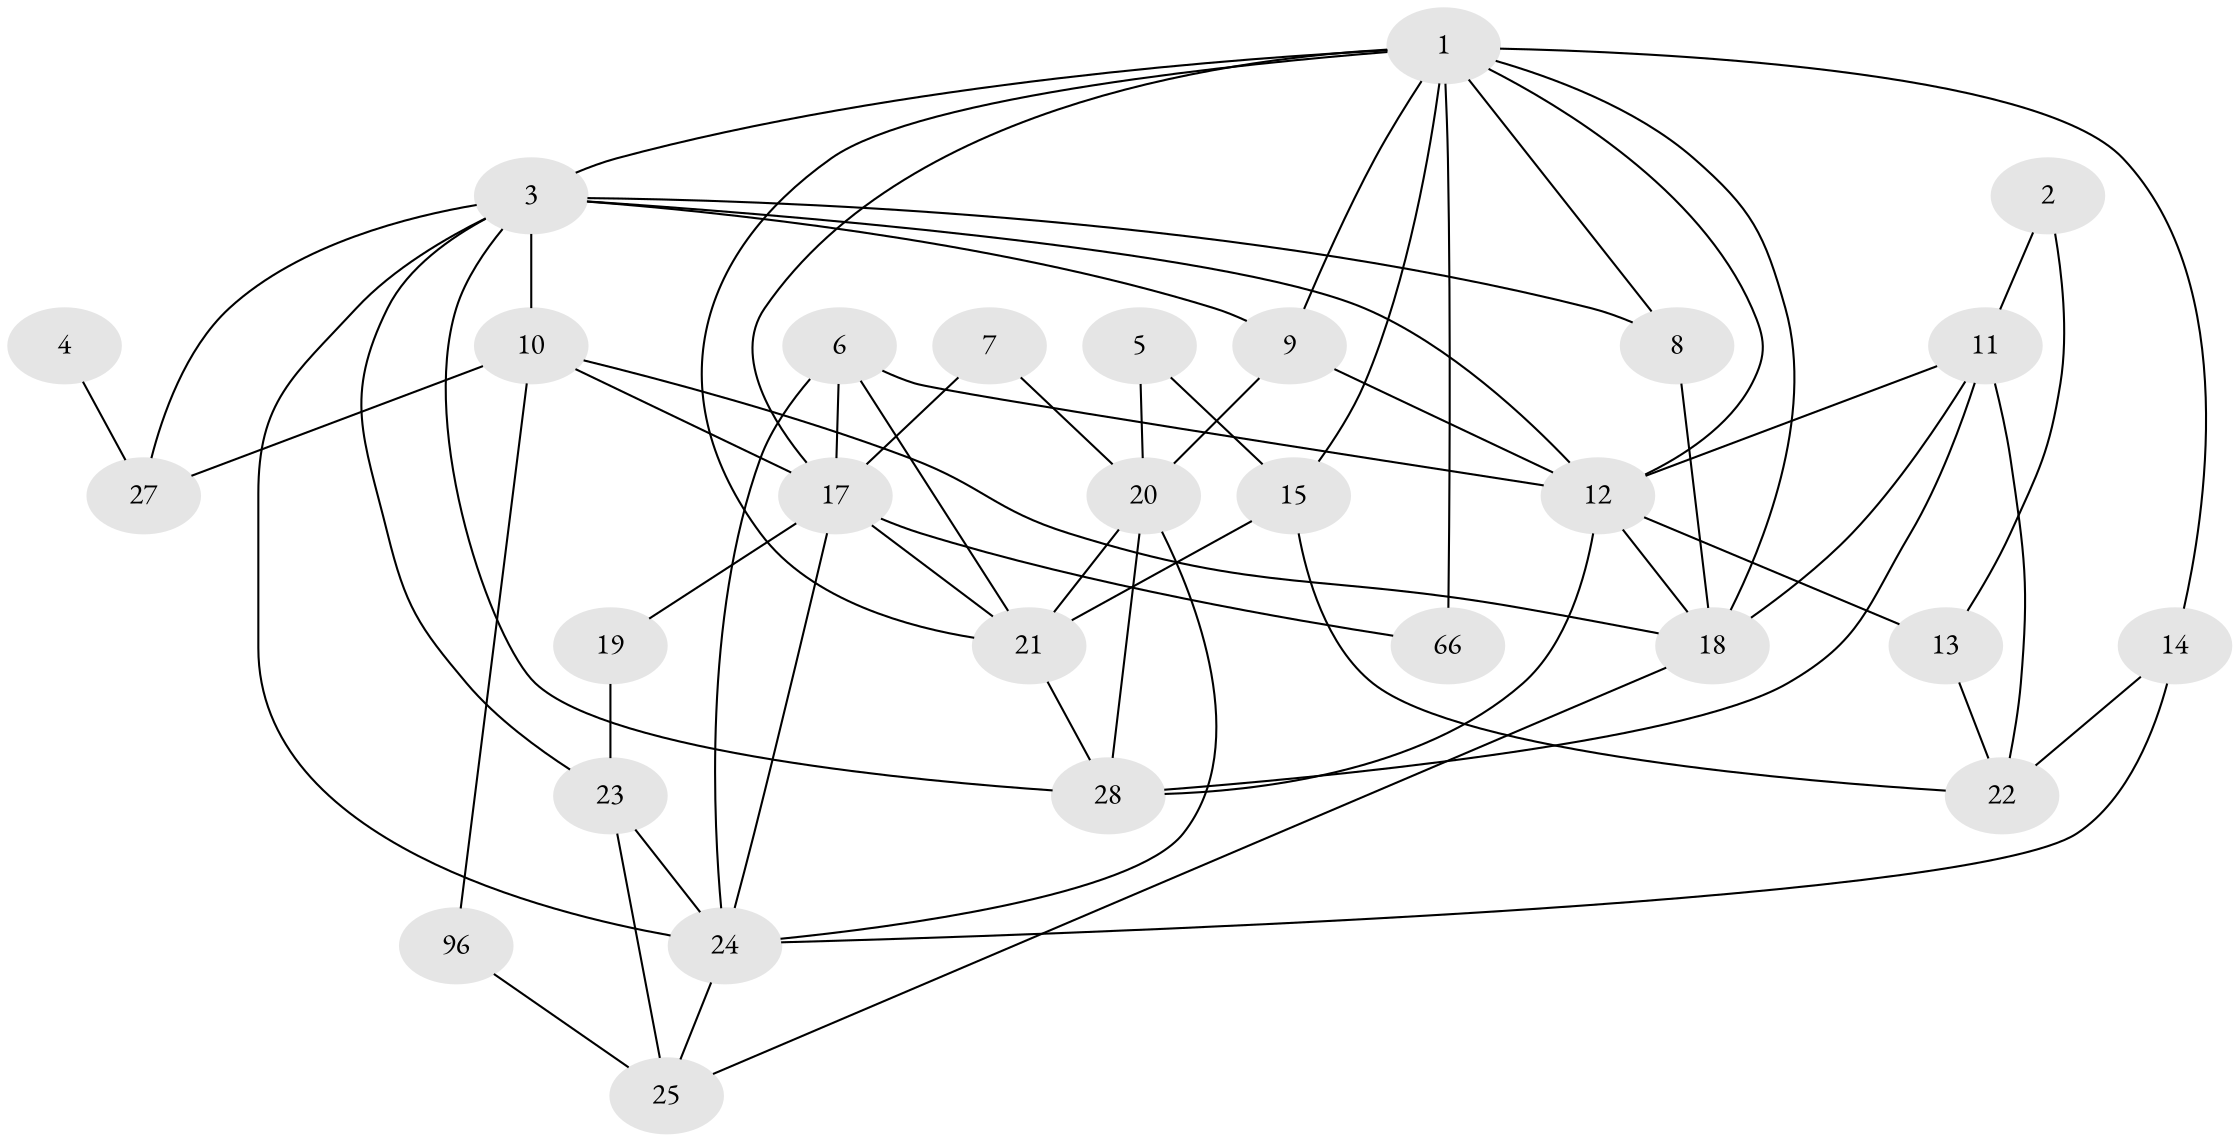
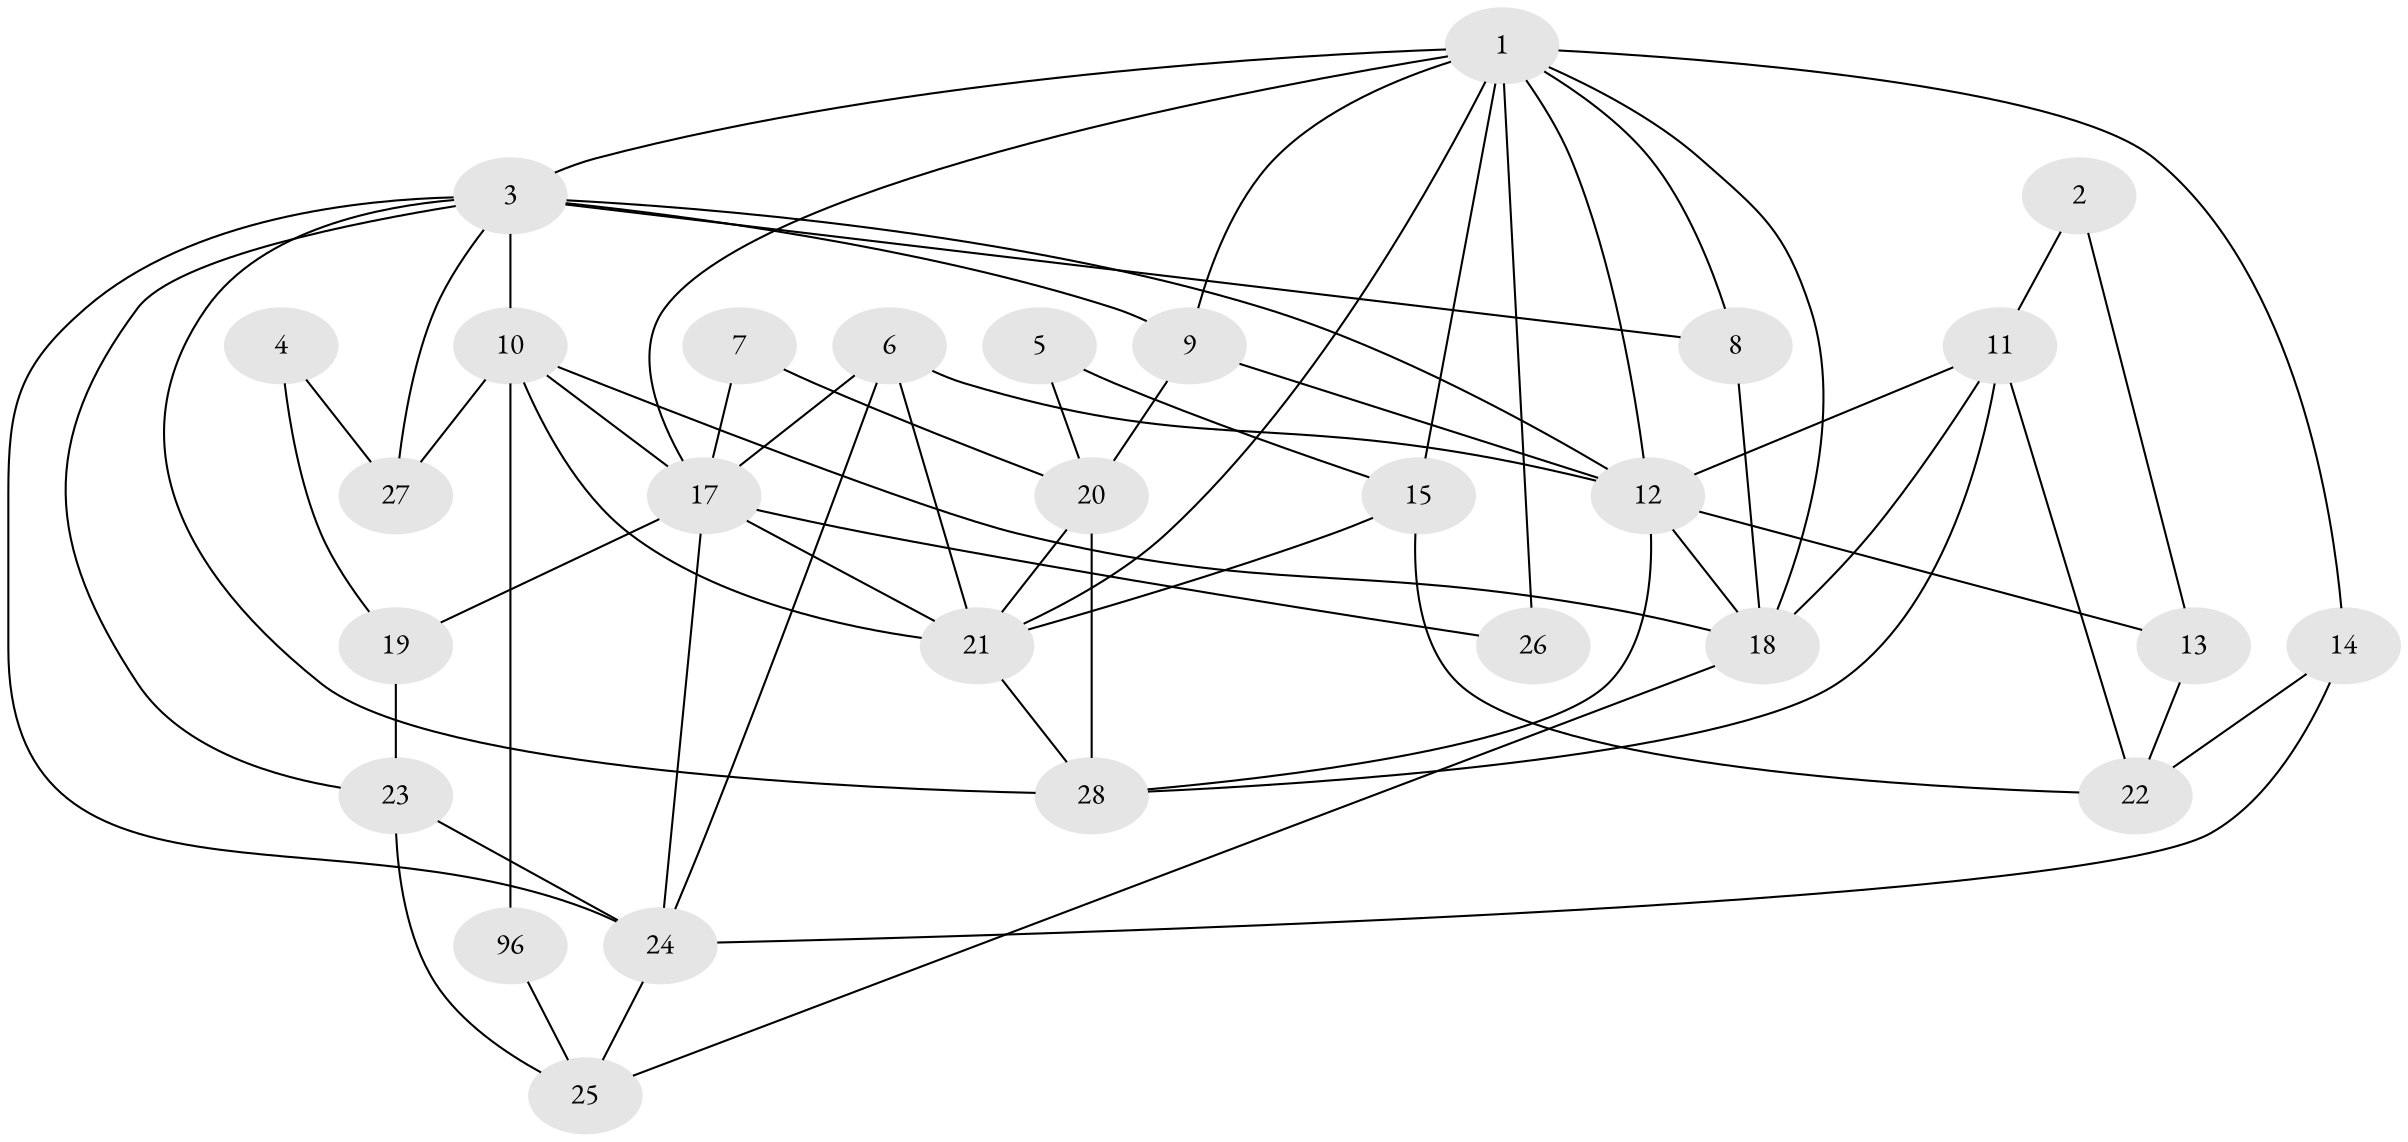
none -> (310, 504)
none -> (683, 567)
(1448, 646) -> (1533, 646)
(1141, 863) -> none
